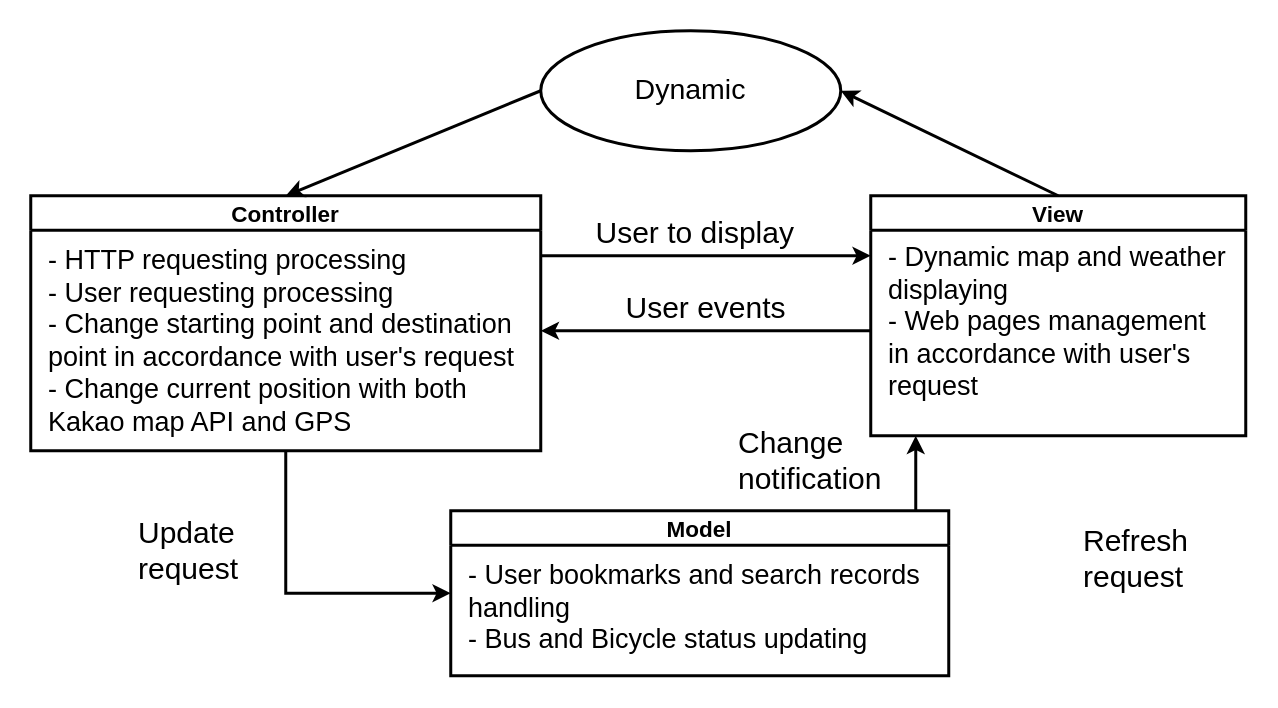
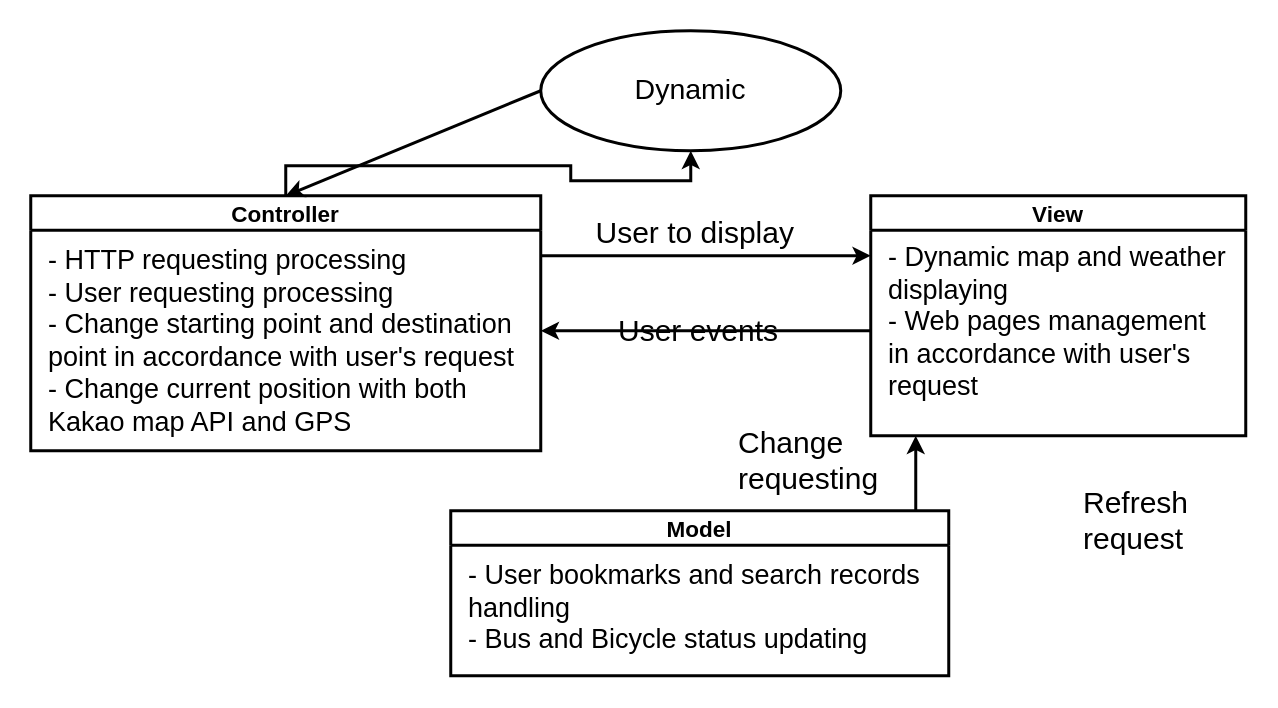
(955, 146) -> none
(713, 301) -> (706, 323)
(792, 447) -> (787, 447)
(196, 541) -> none
(1148, 548) -> (1148, 511)
(292, 593) -> (542, 166)
